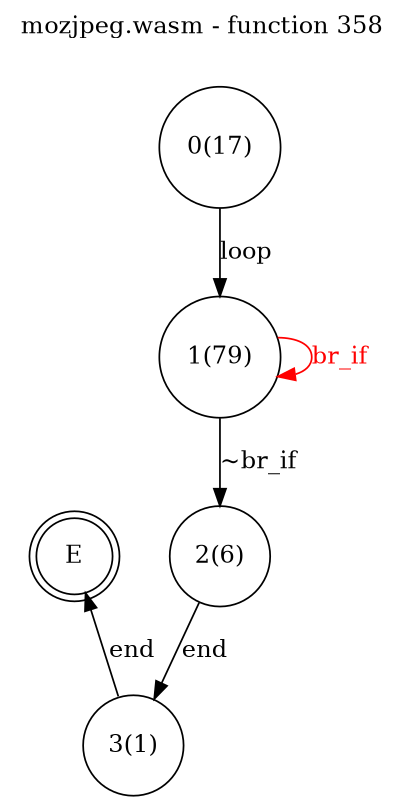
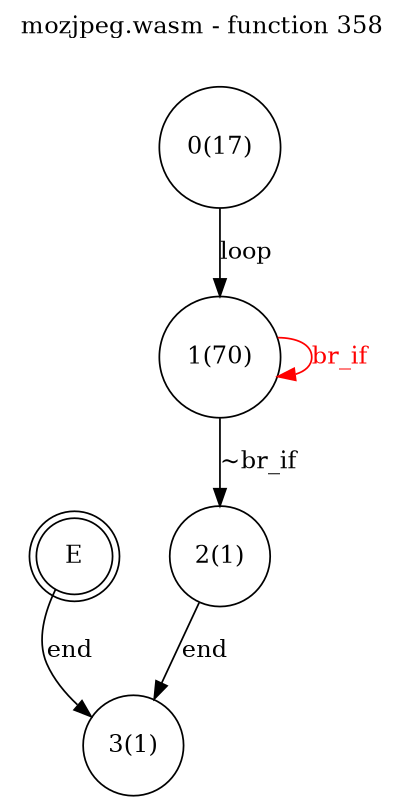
(220, 357) -> (220, 357)
(220, 556) -> (220, 556)
(105, 653) -> (43, 651)
